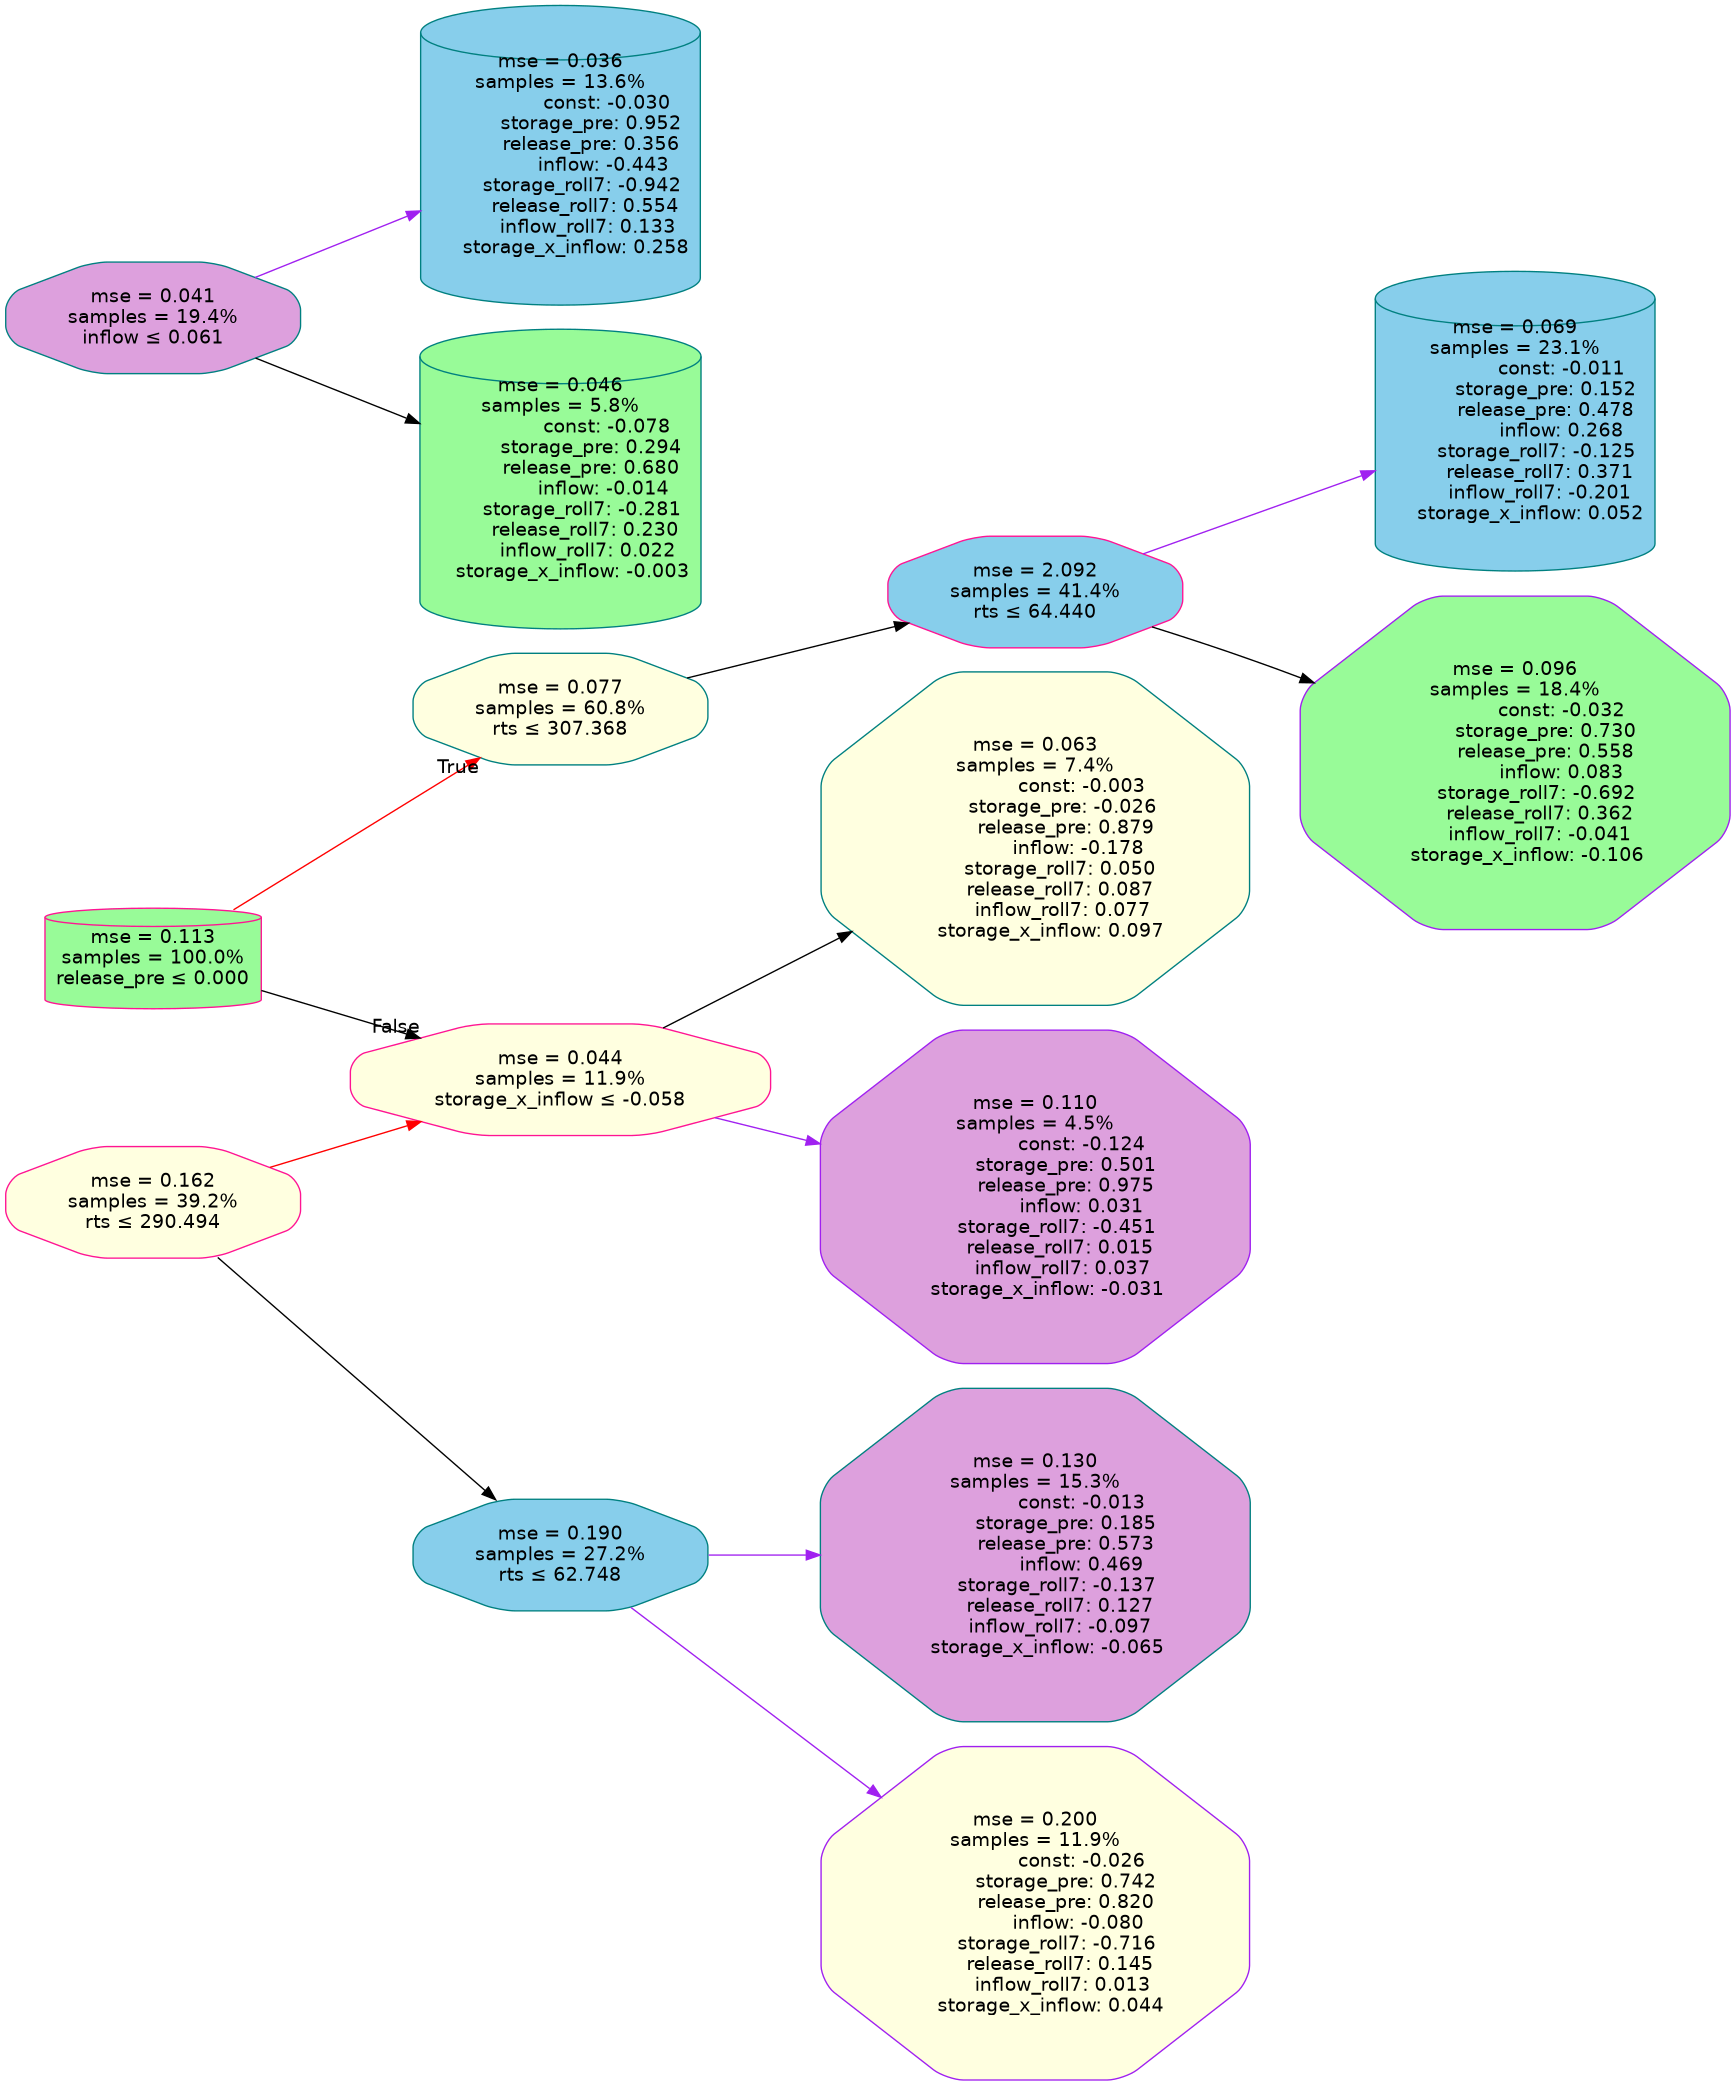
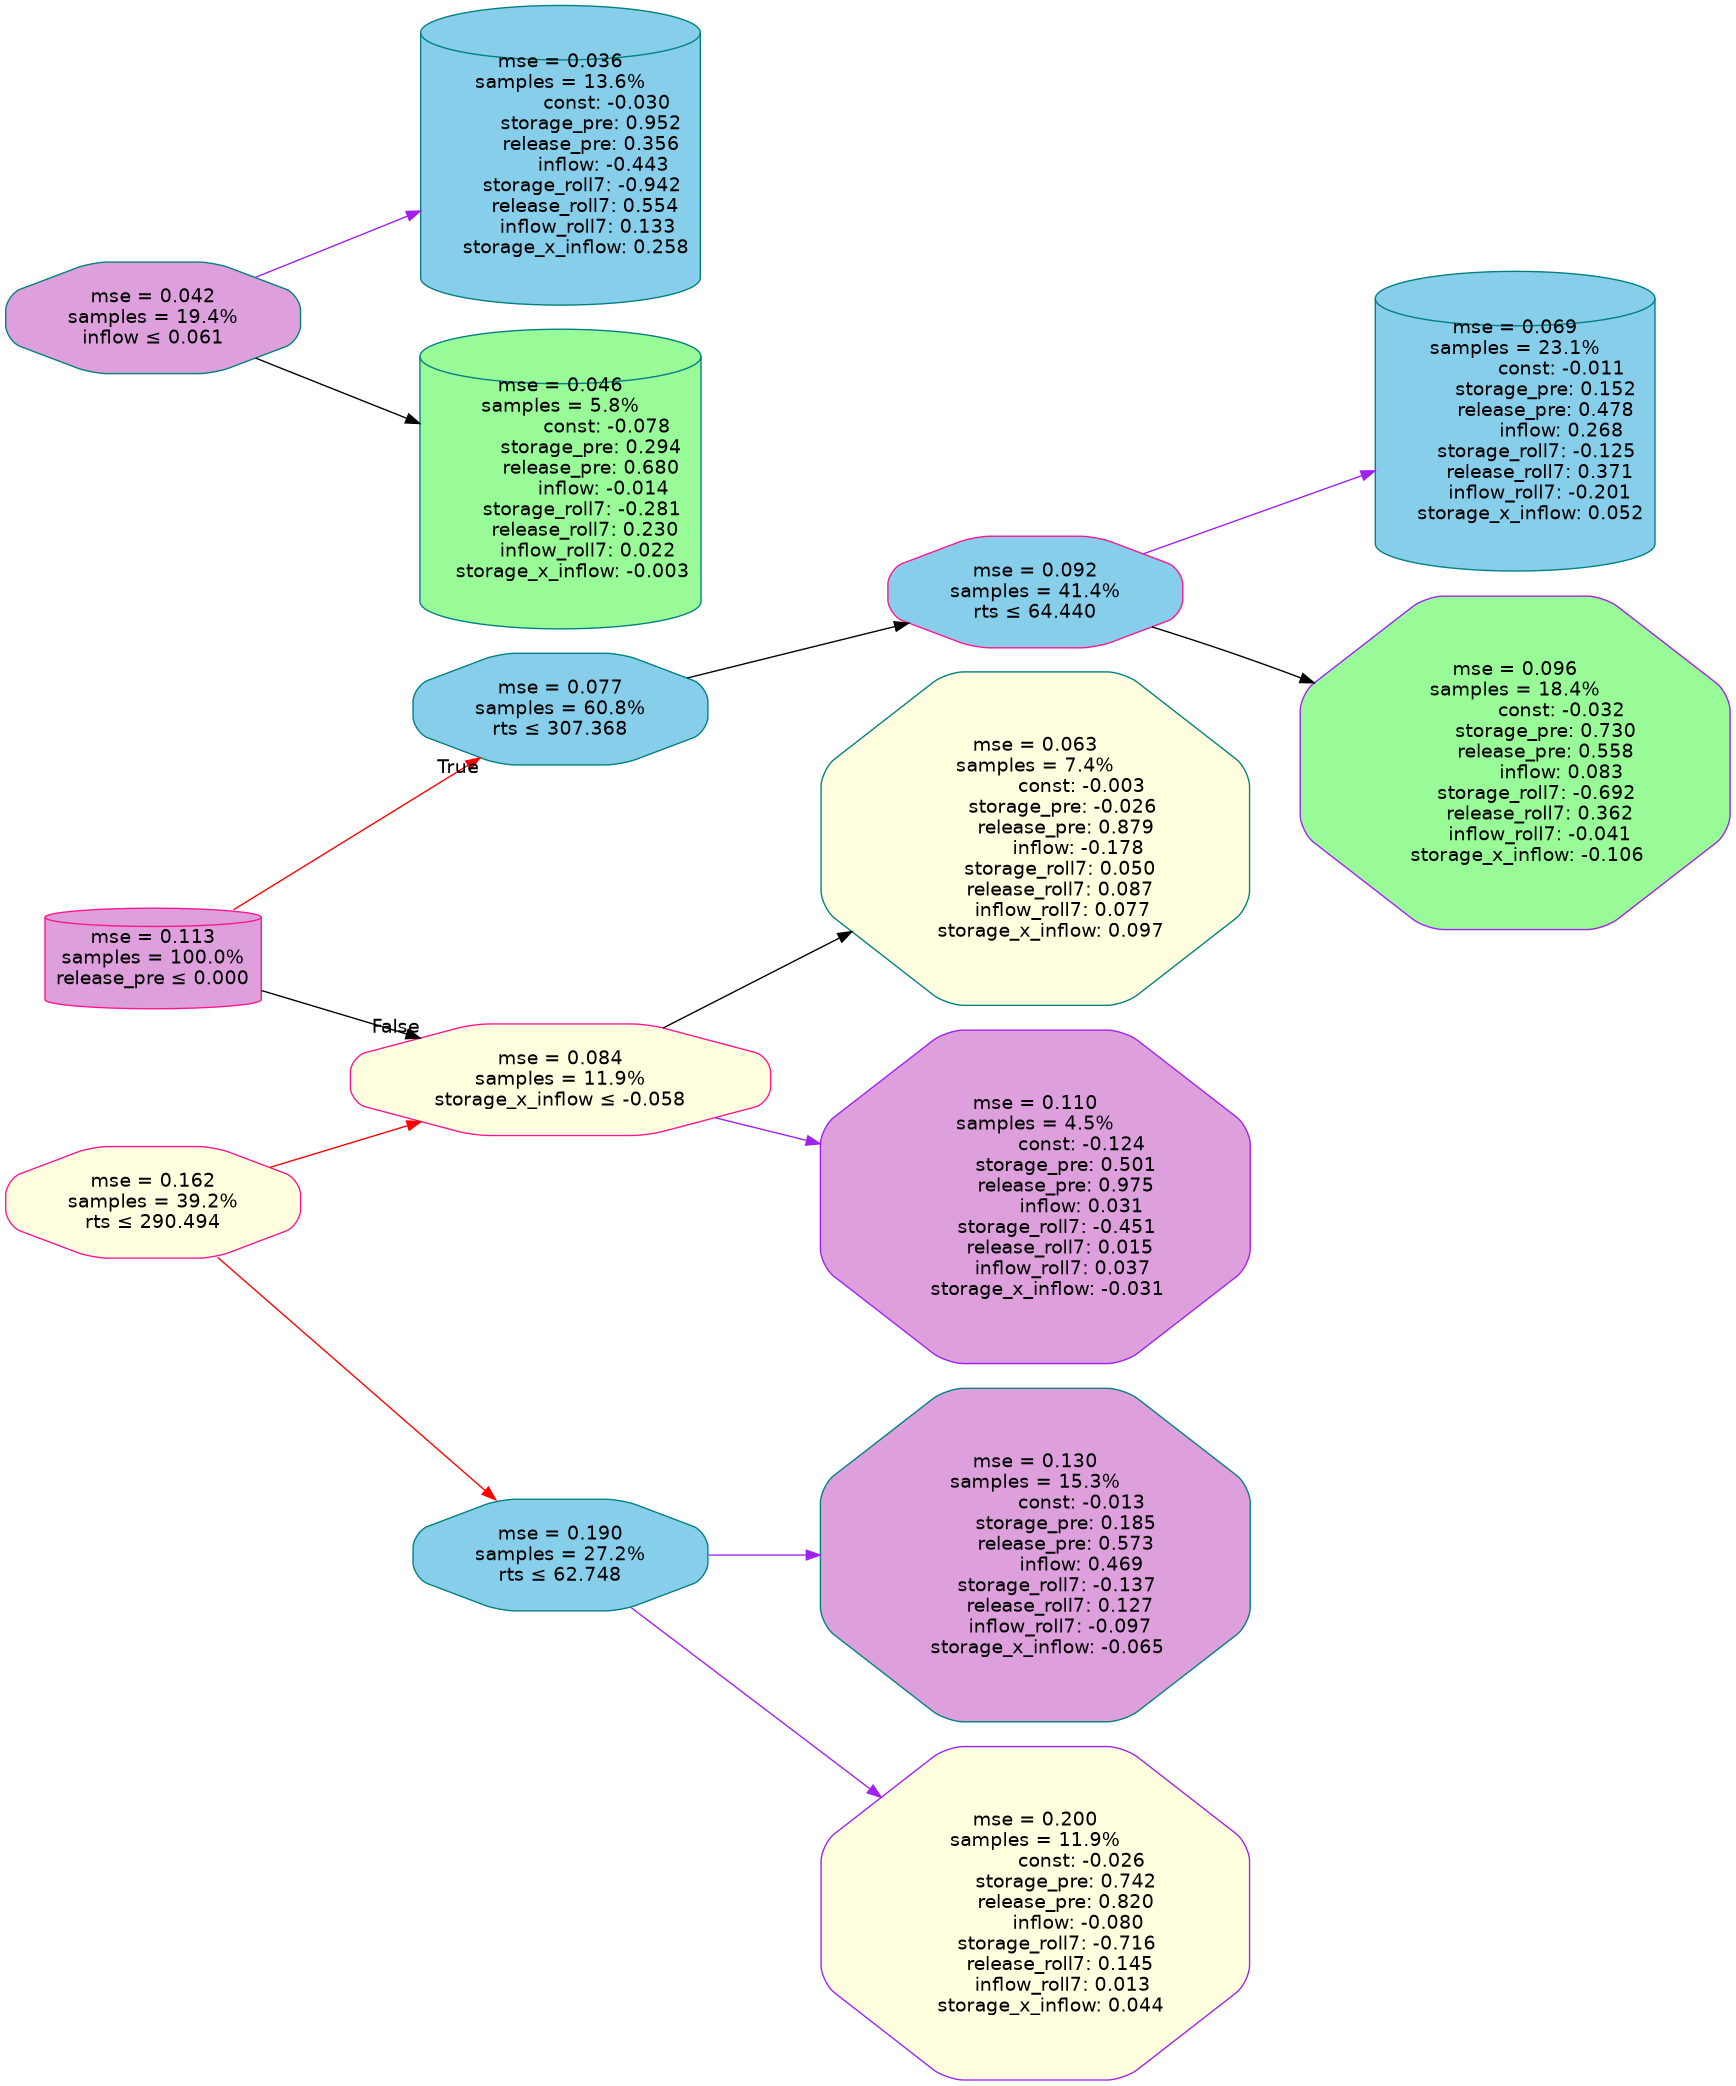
(153, 318) -> (153, 318)
(1035, 592) -> (1035, 592)
(560, 709) -> (560, 709)
(153, 959) -> (153, 959)
(560, 1080) -> (560, 1080)
(351, 1374) -> (351, 1374)
